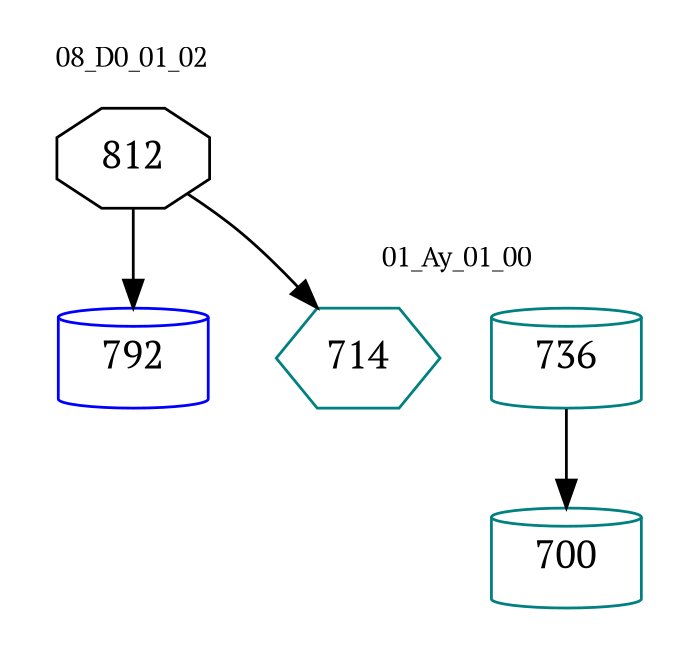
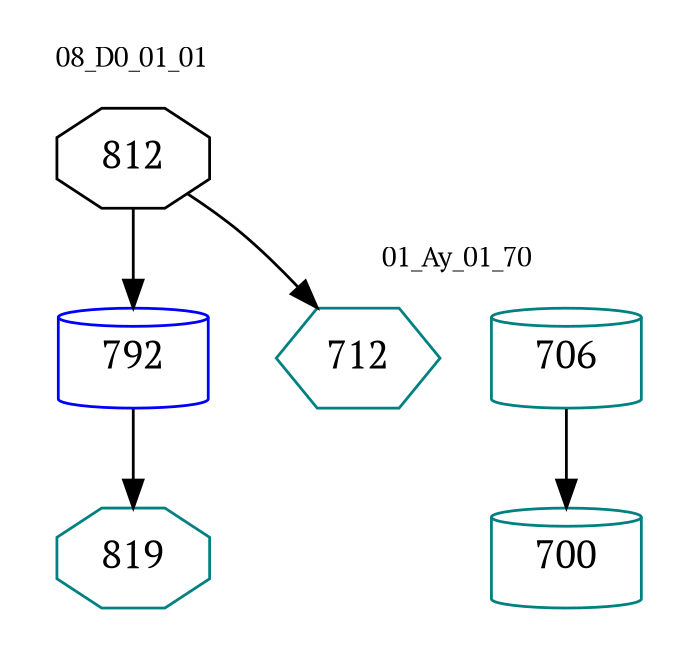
(132, 60) -> (132, 60)
(458, 260) -> (458, 260)
(358, 358) -> (358, 358)
(566, 358) -> (566, 358)
none -> (133, 558)
